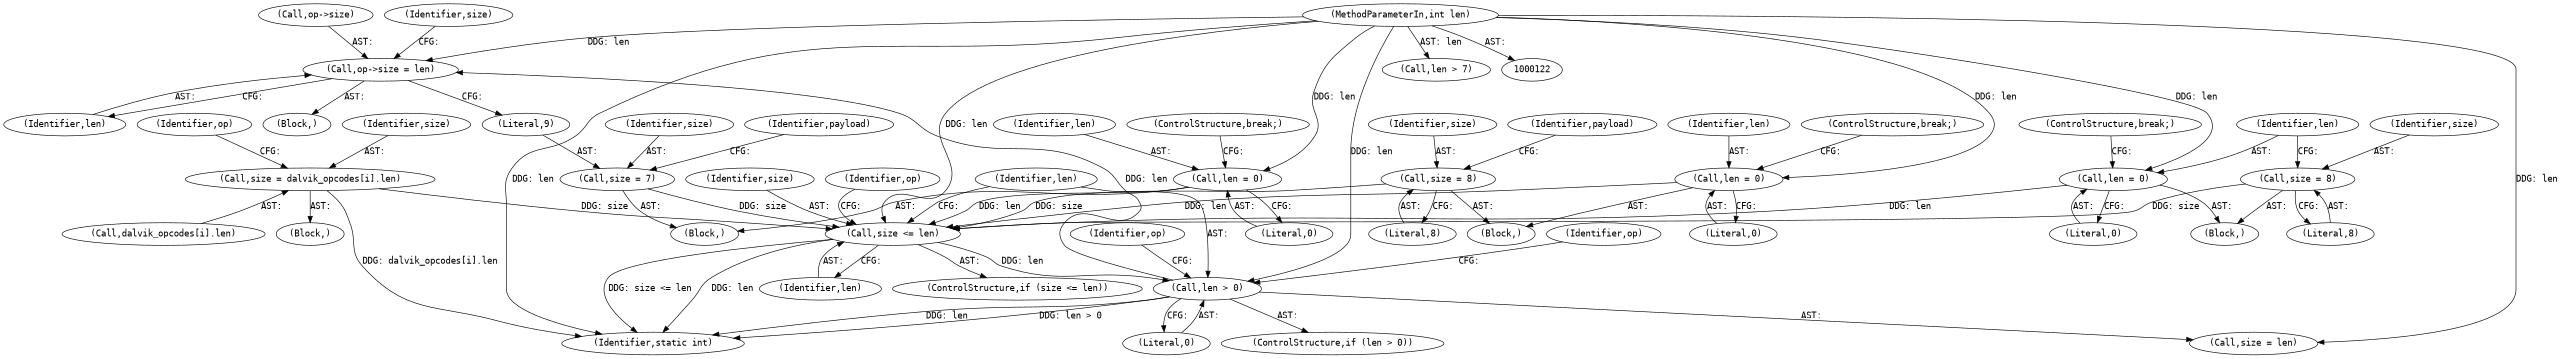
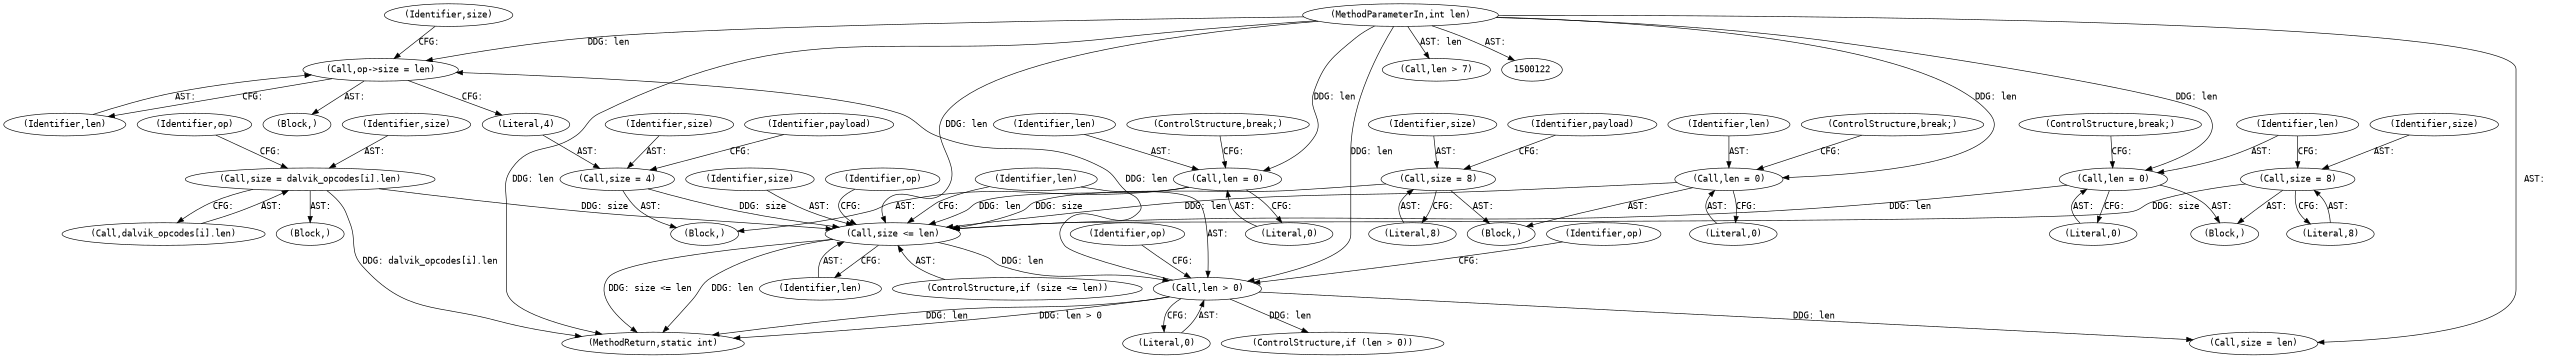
(316, 15) -> none
(1532, 70) -> (1532, 70)
(526, 125) -> (526, 125)
(617, 179) -> (617, 179)
(2537, 179) -> (2537, 179)
none -> (216, 201)
(950, 260) -> (920, 269)
(1290, 316) -> (1290, 316)
(1814, 316) -> (1814, 316)
(653, 344) -> (653, 344)
